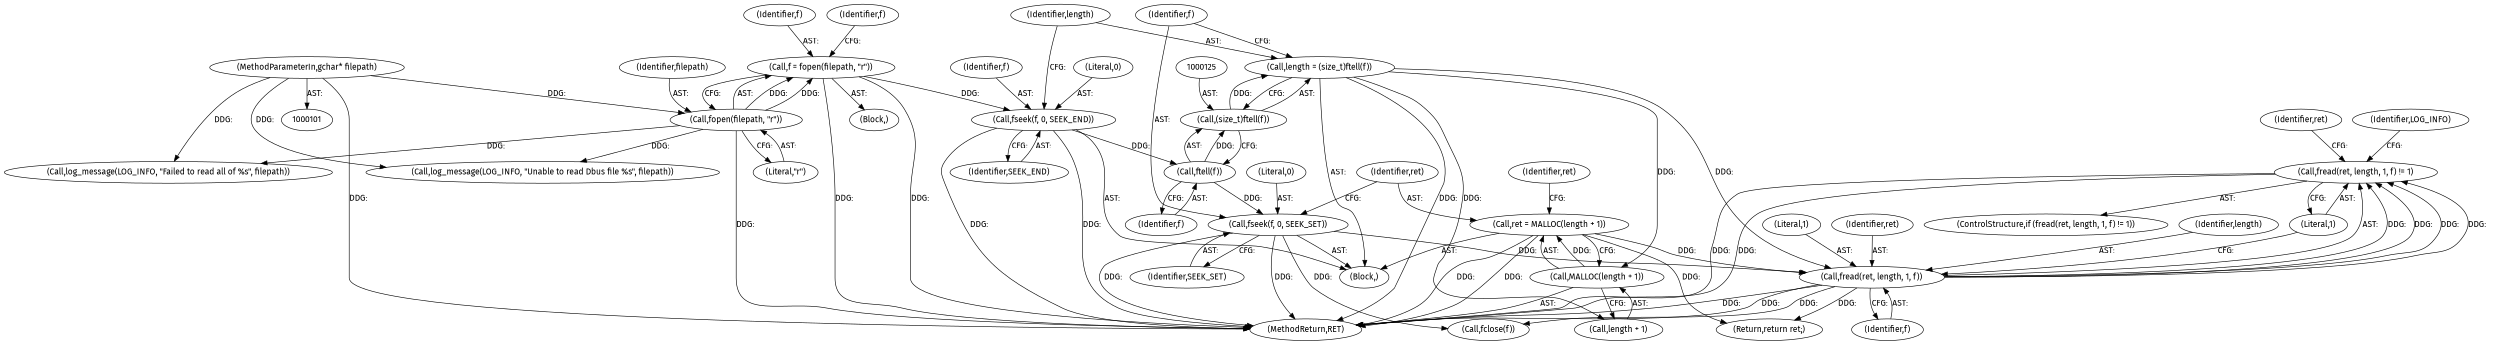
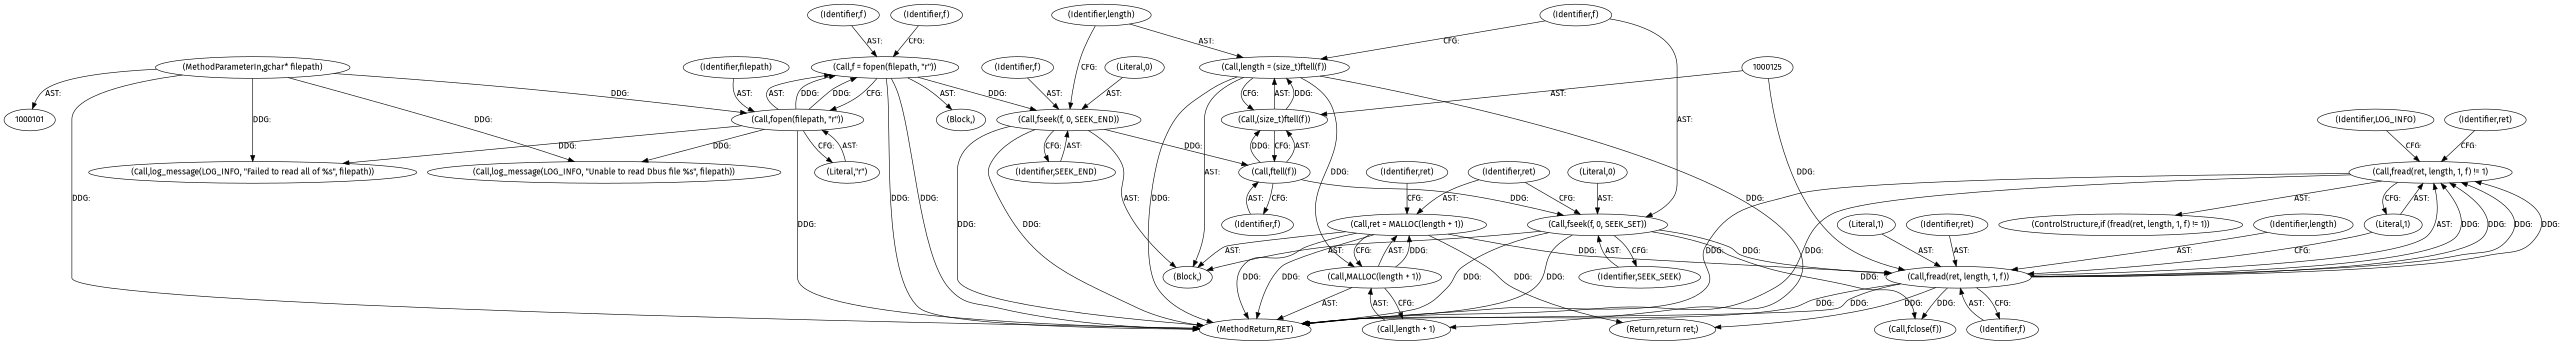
(1645, 100) -> (1803, 197)
(1187, 277) -> (1640, 277)
